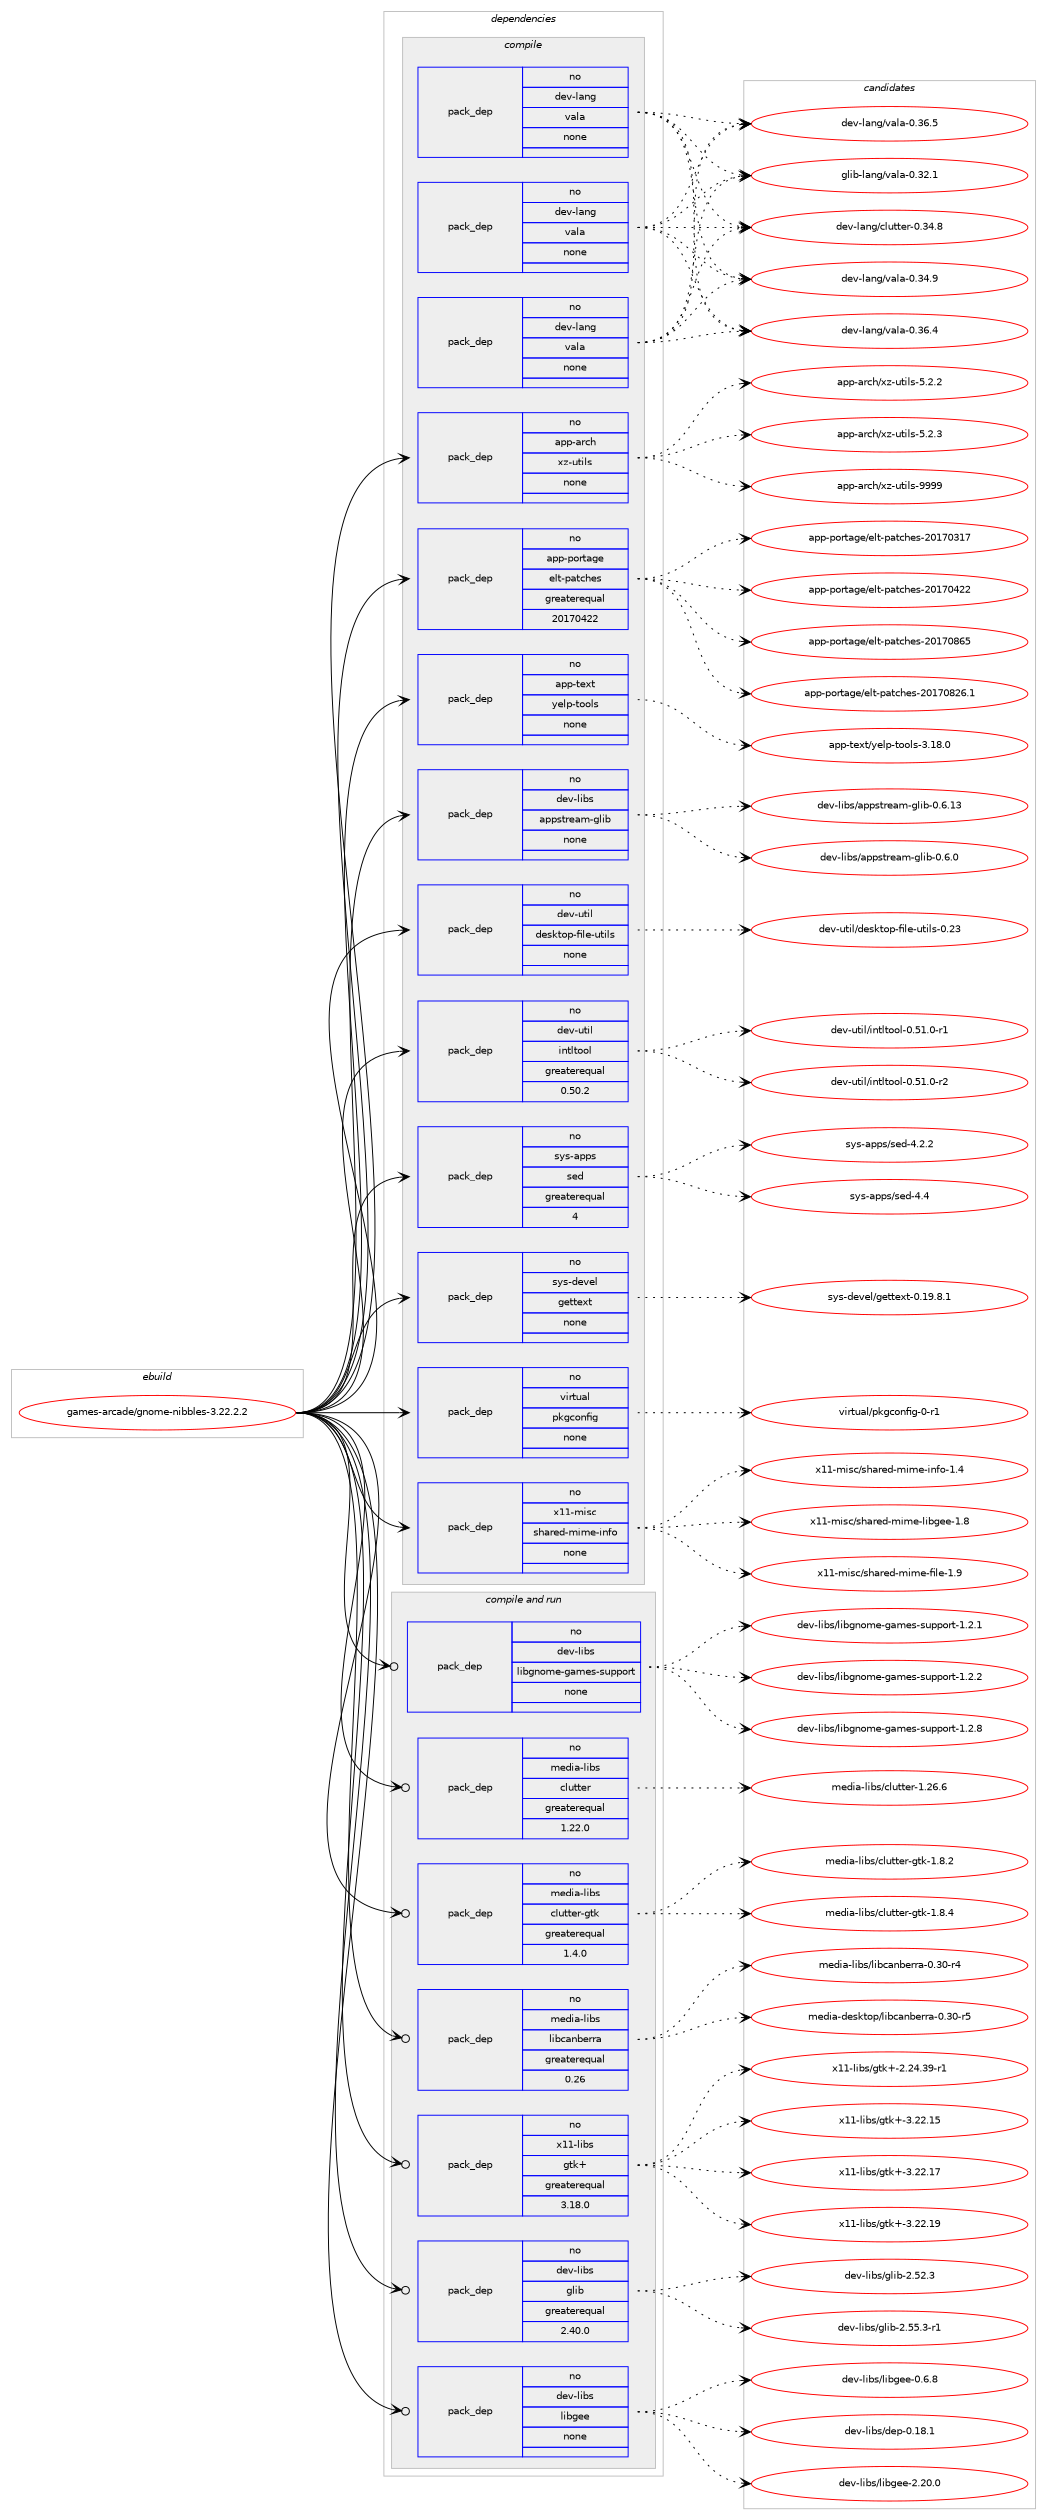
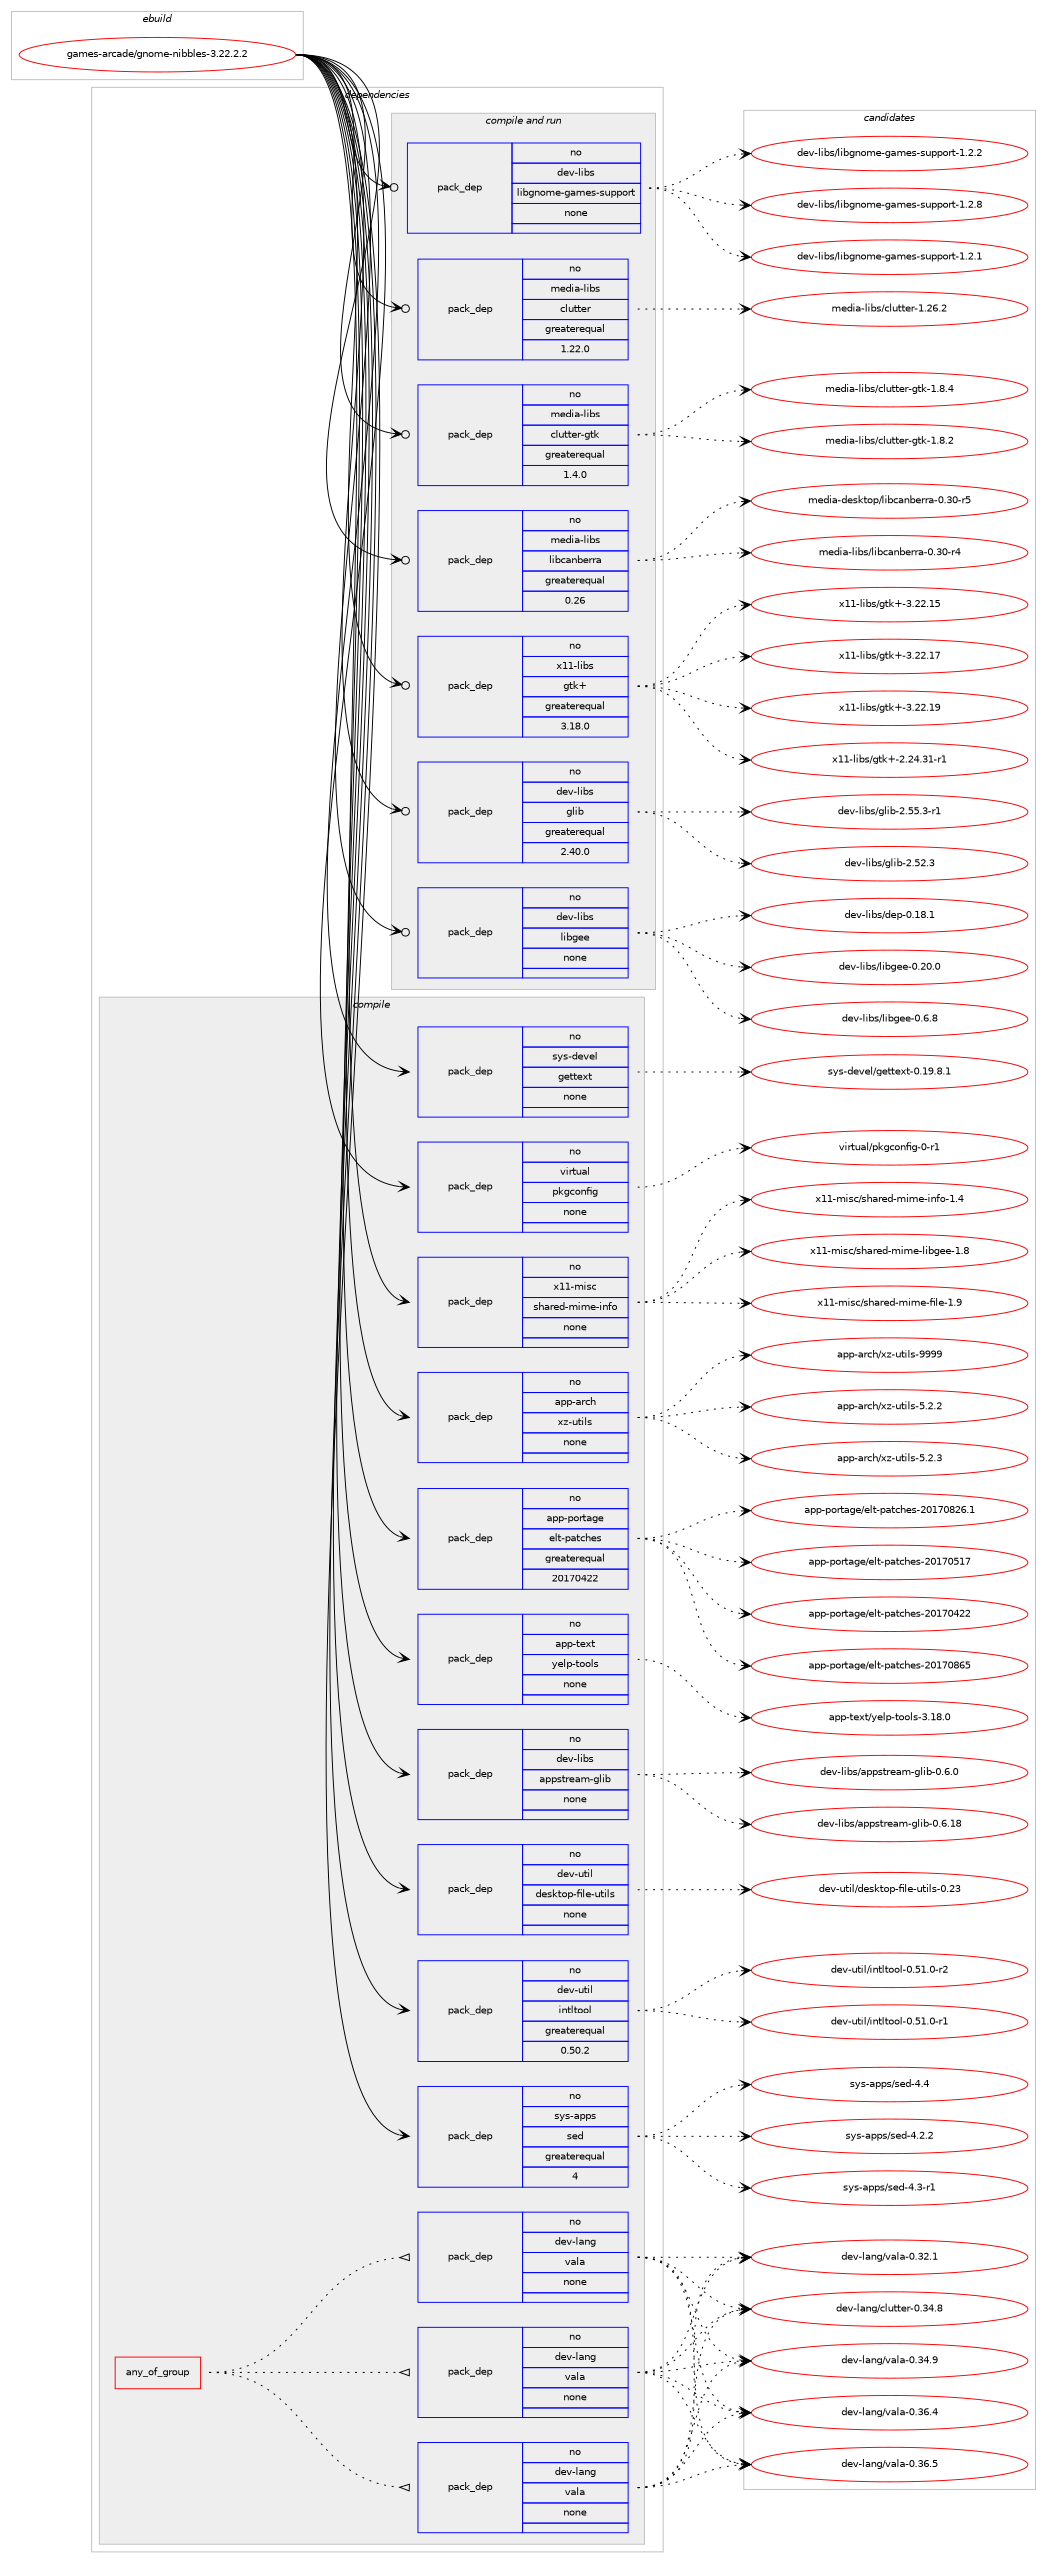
(890, 176) -> (890, 2257)
(890, 538) -> (890, 1562)
(890, 806) -> (890, 1824)
(890, 1788) -> (890, 309)
(890, 2069) -> (890, 760)
none -> (890, 2188)
none -> (157, 2372)
(890, 2484) -> (890, 967)
